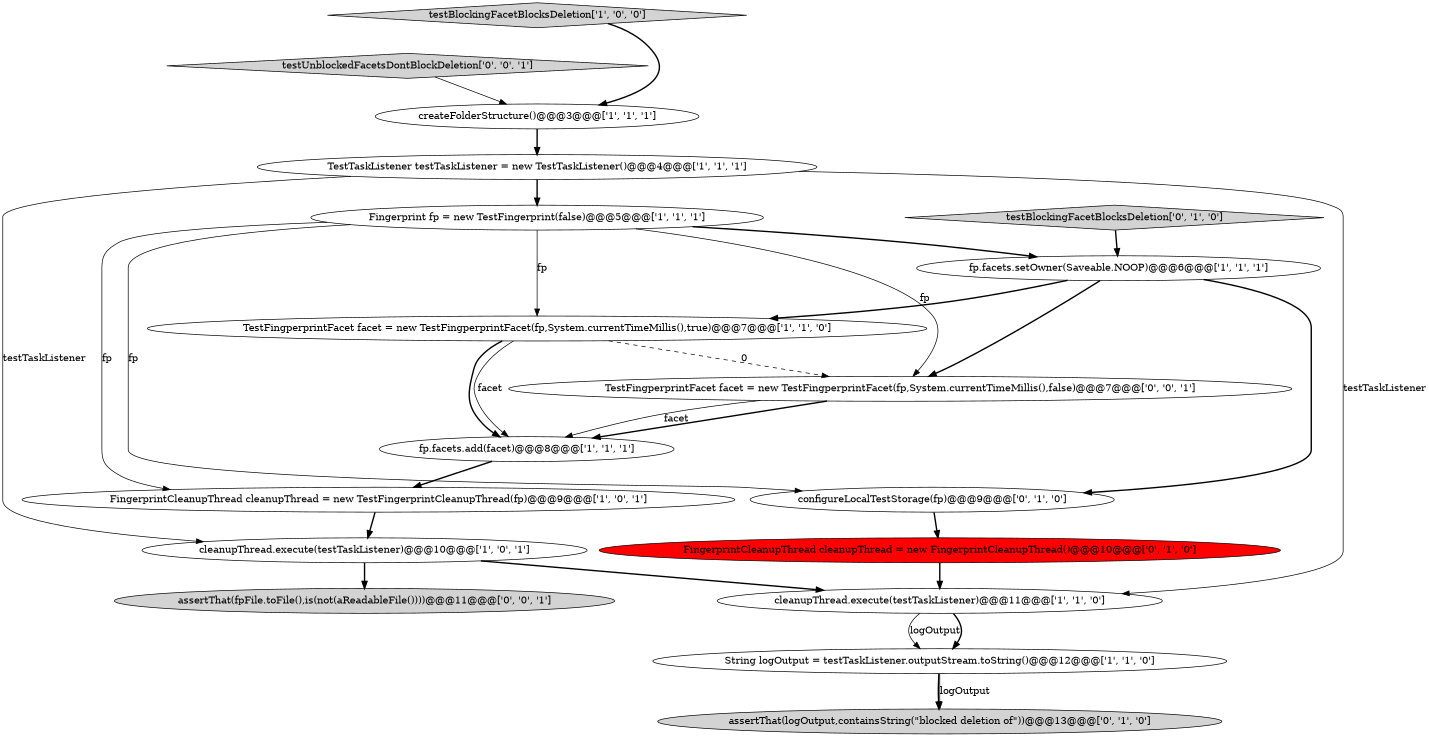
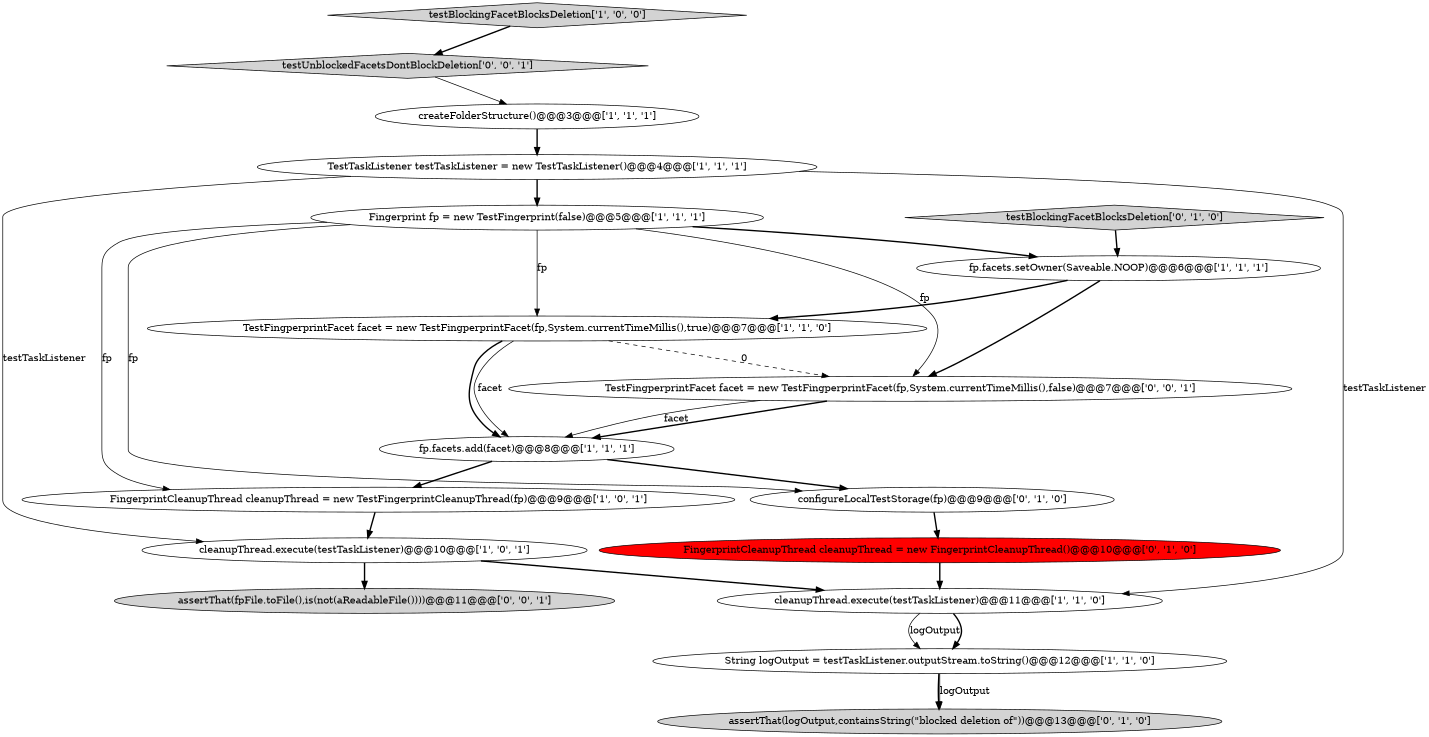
(659, 66) -> (476, 39)
(1311, 441) -> (724, 474)
